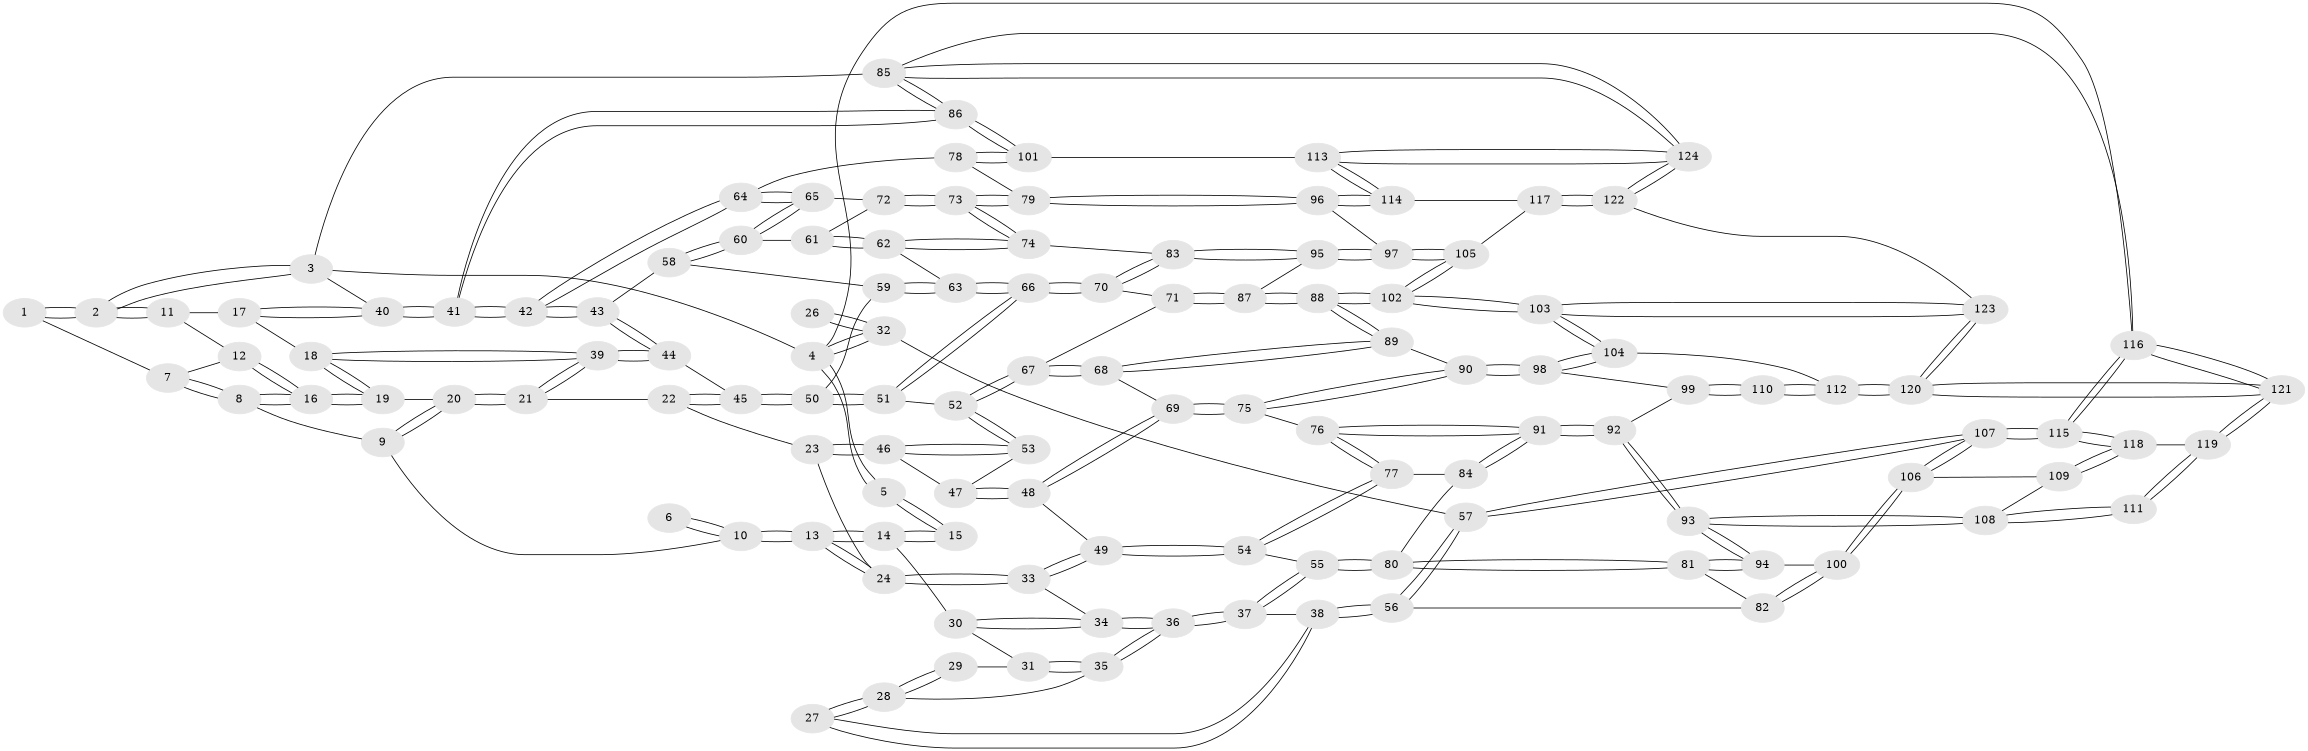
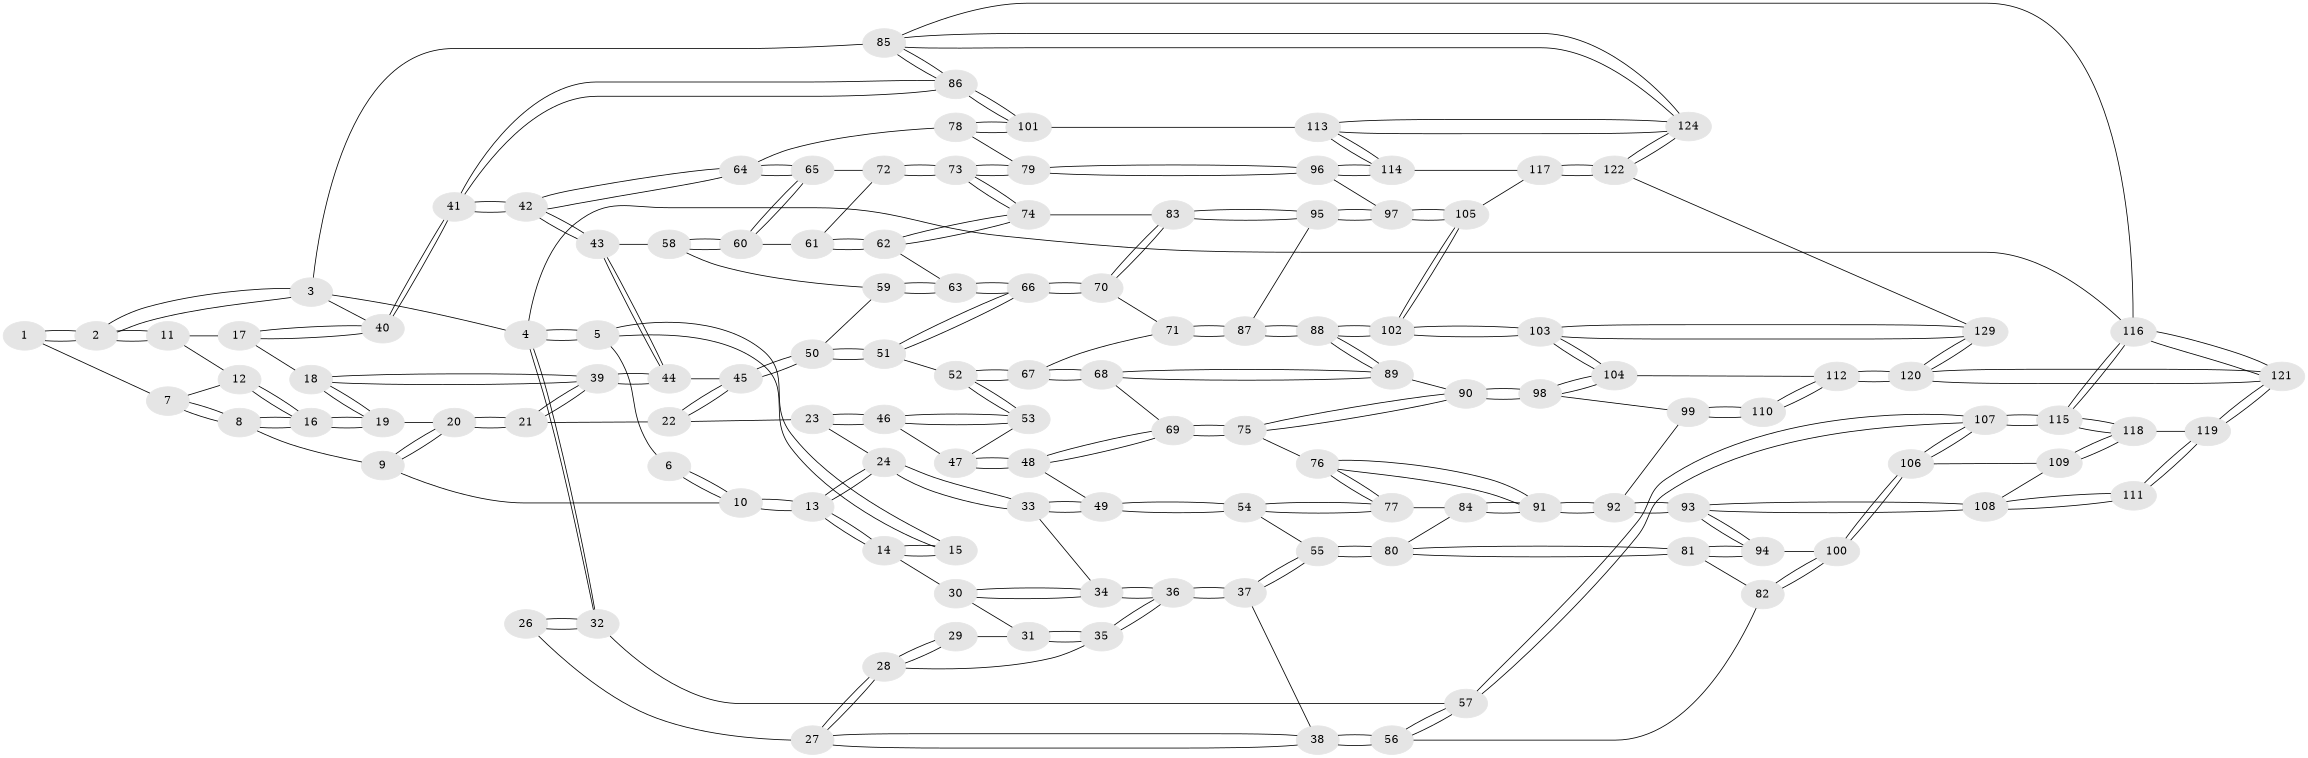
(1985, 310) -> (1985, 332)
none -> (634, 401)
none -> (653, 717)
